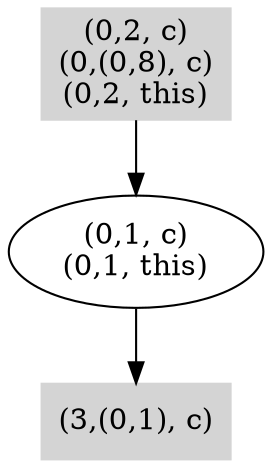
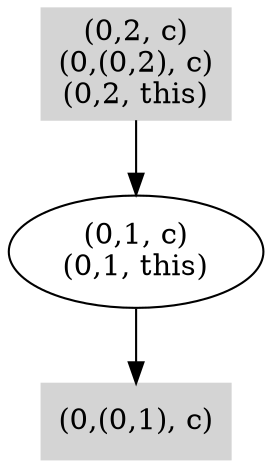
(136, 64) -> (136, 64)
(136, 422) -> (136, 422)
